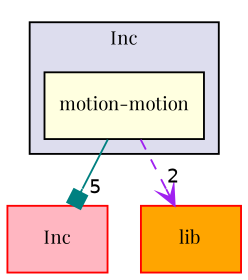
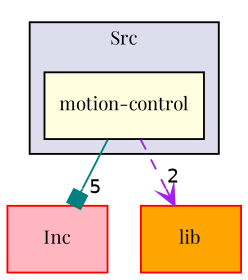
(124, 40) -> (124, 40)
(124, 106) -> (124, 106)
